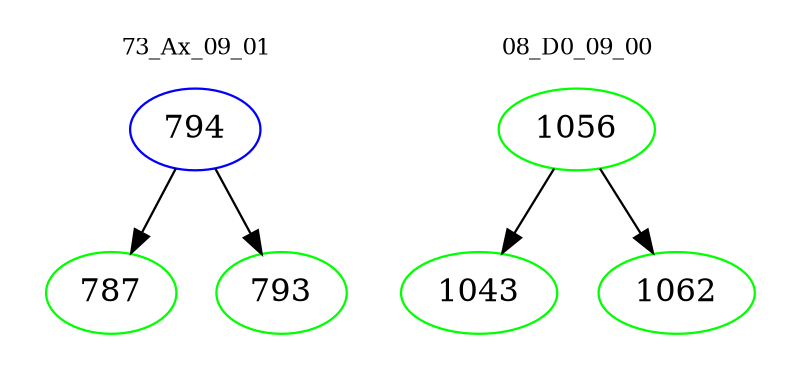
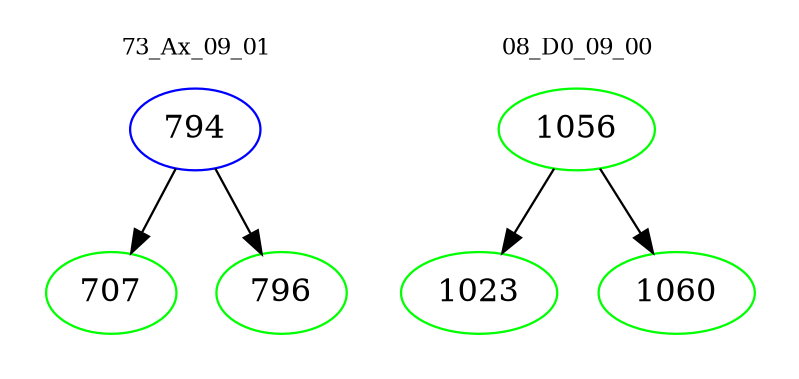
(111, 293) -> (111, 293)
(282, 293) -> (282, 293)
(479, 293) -> (479, 293)
(677, 293) -> (677, 293)
